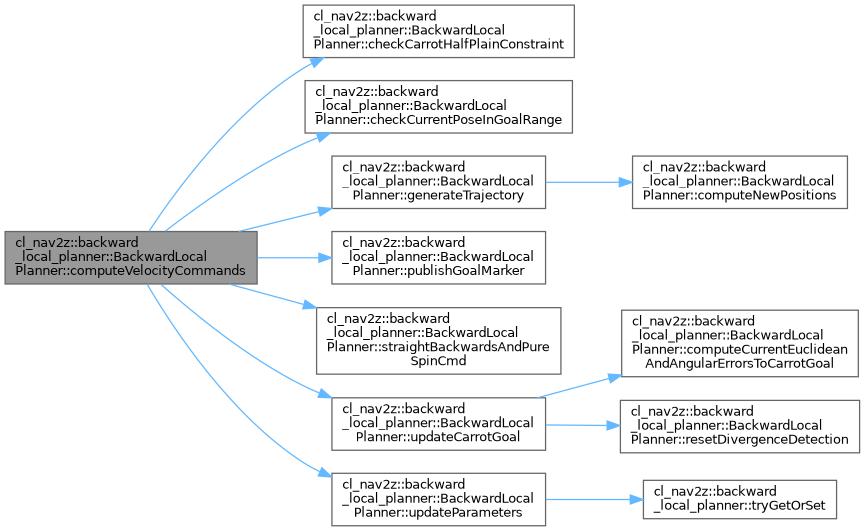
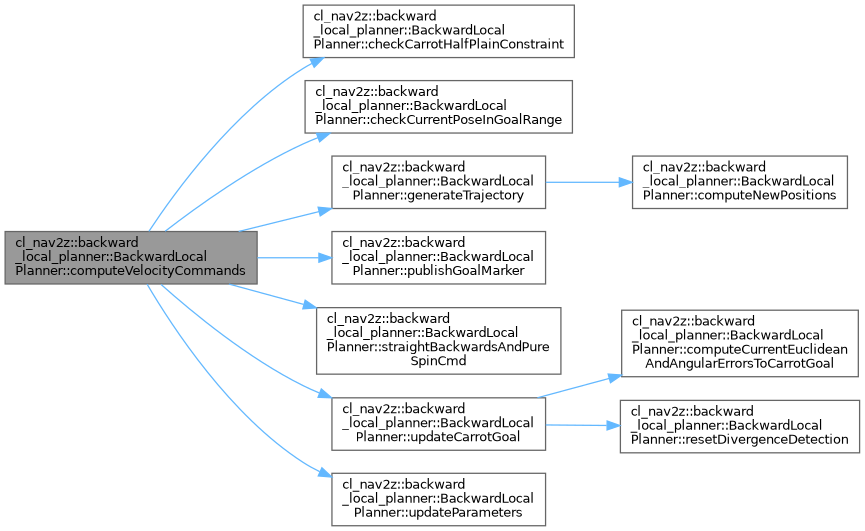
(740, 500) -> none
